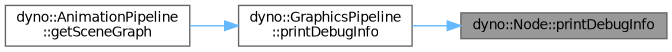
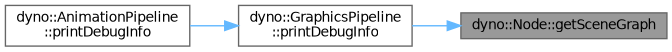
(98, 26) -> (98, 26)
(564, 26) -> (564, 26)
